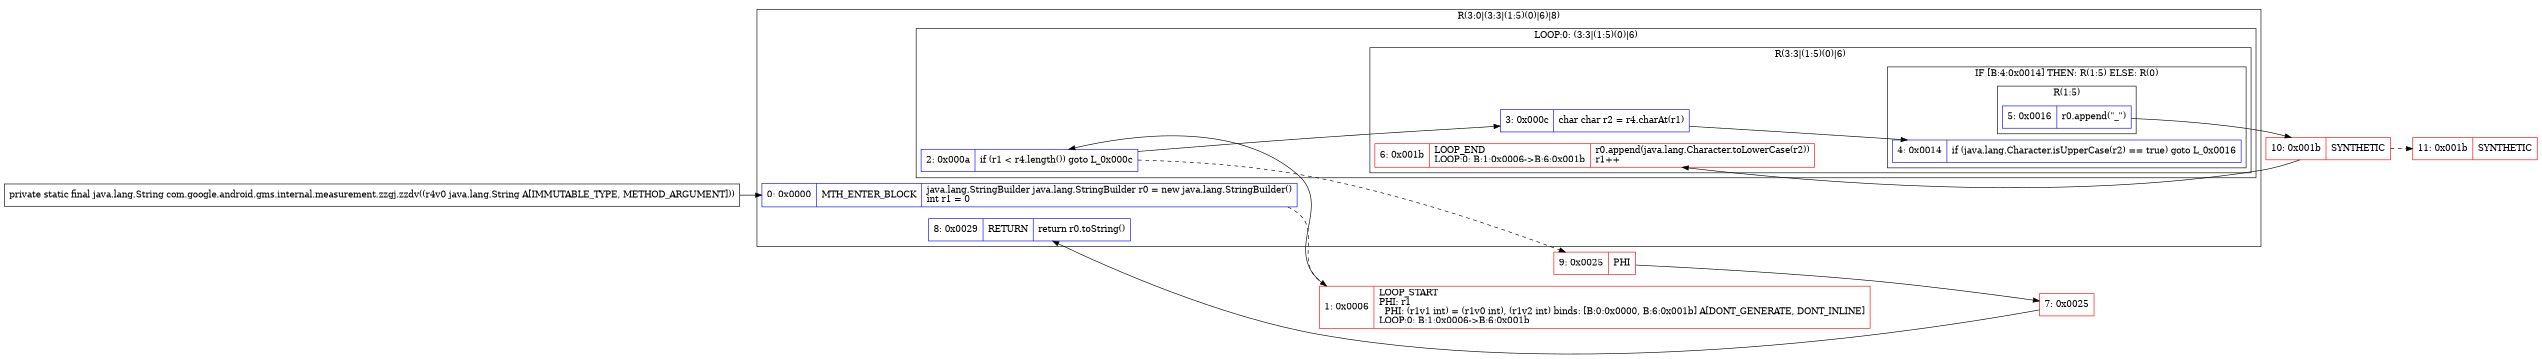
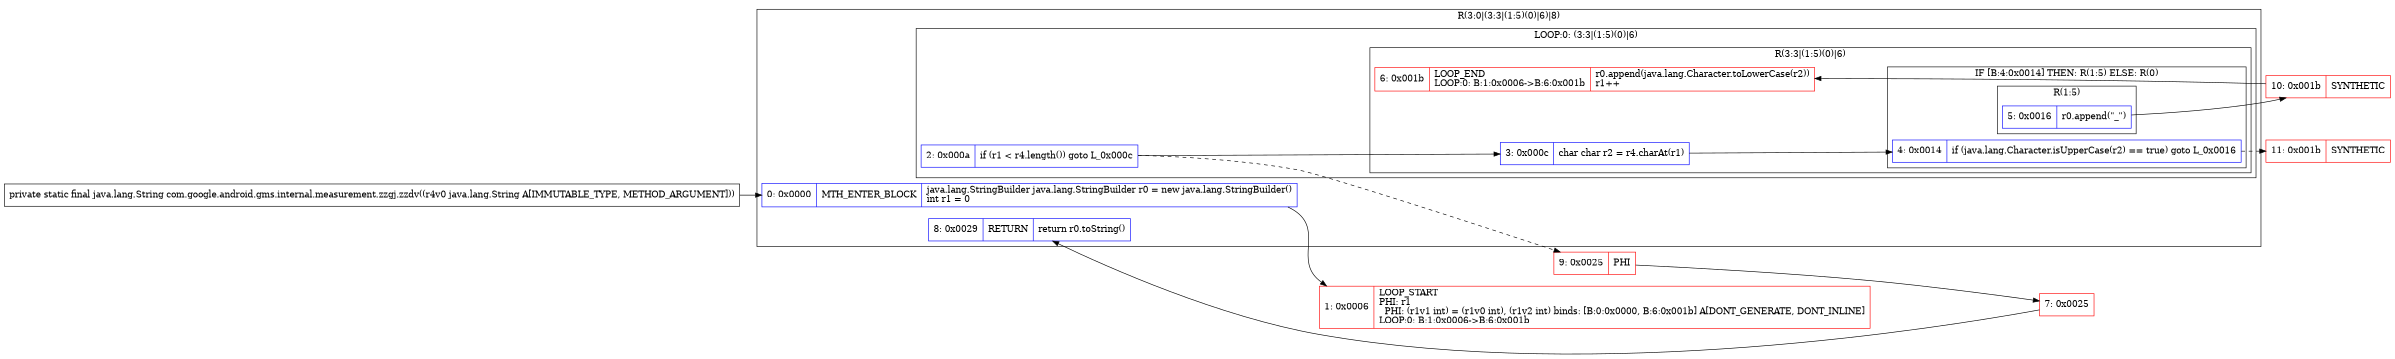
(1250, 148) -> none
(2398, 149) -> (2250, 151)
(1305, 221) -> (1309, 242)
